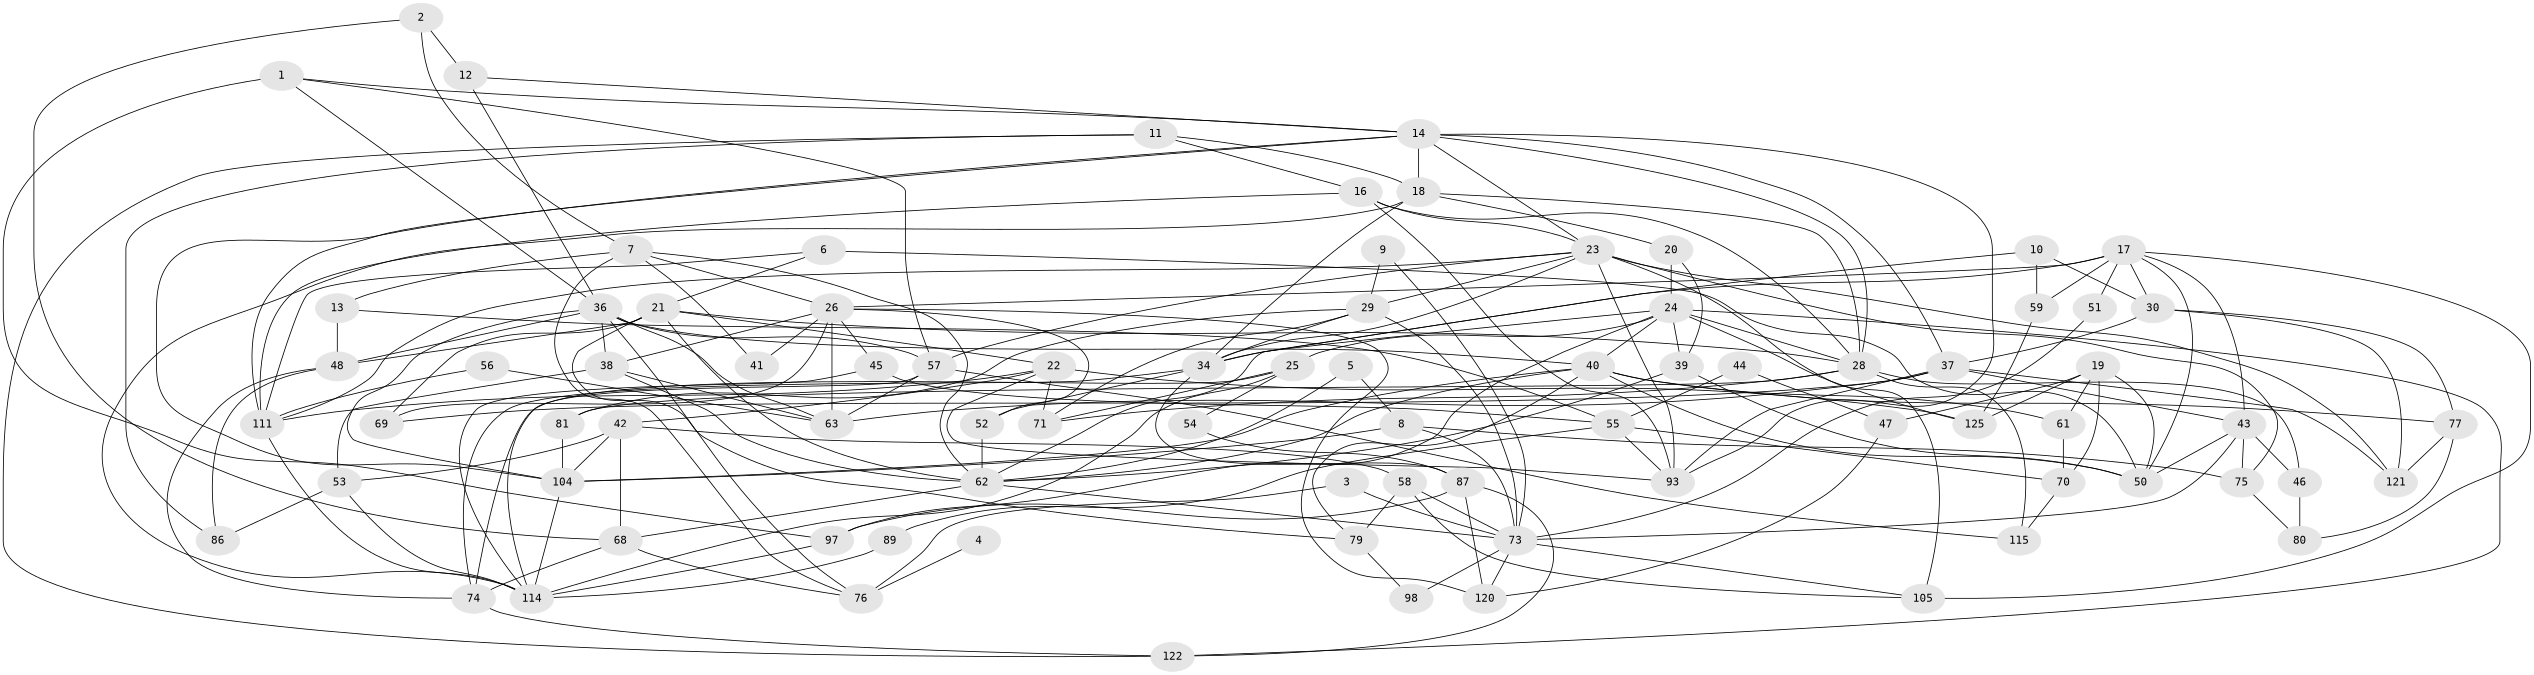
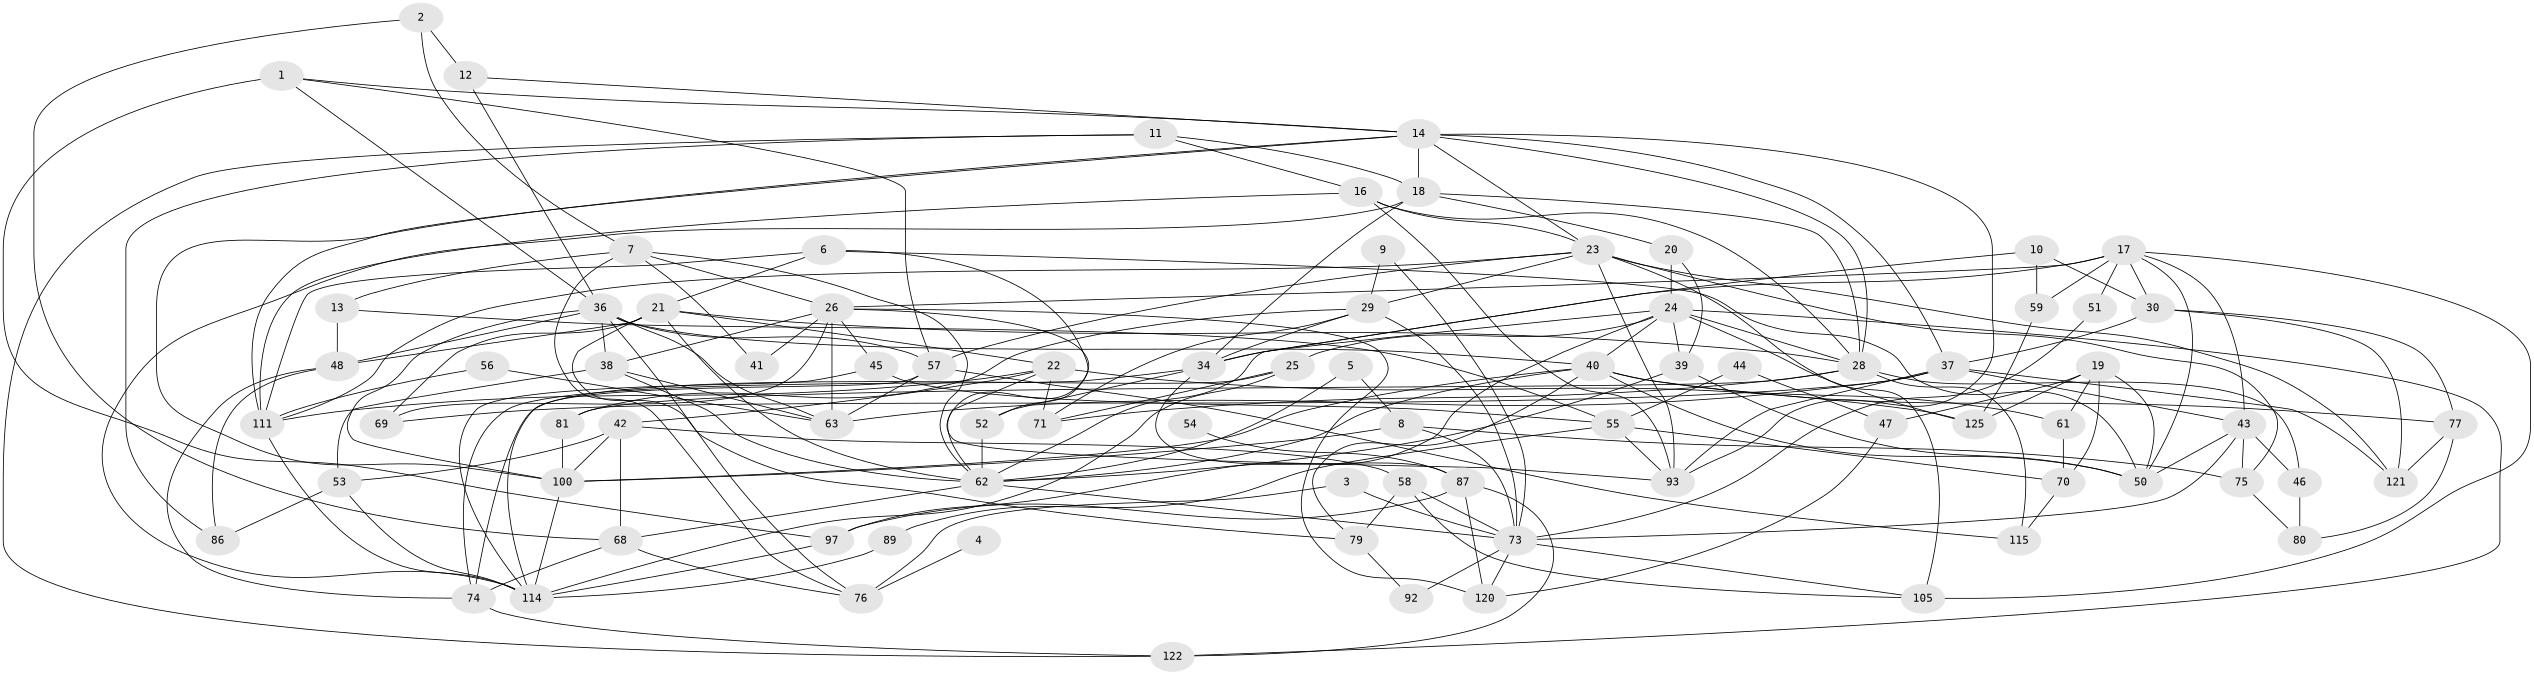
none -> (1060, 318)
(1411, 319) -> none
(1242, 395) -> none
(562, 483) -> (562, 483)
(1411, 599) -> (1411, 599)
